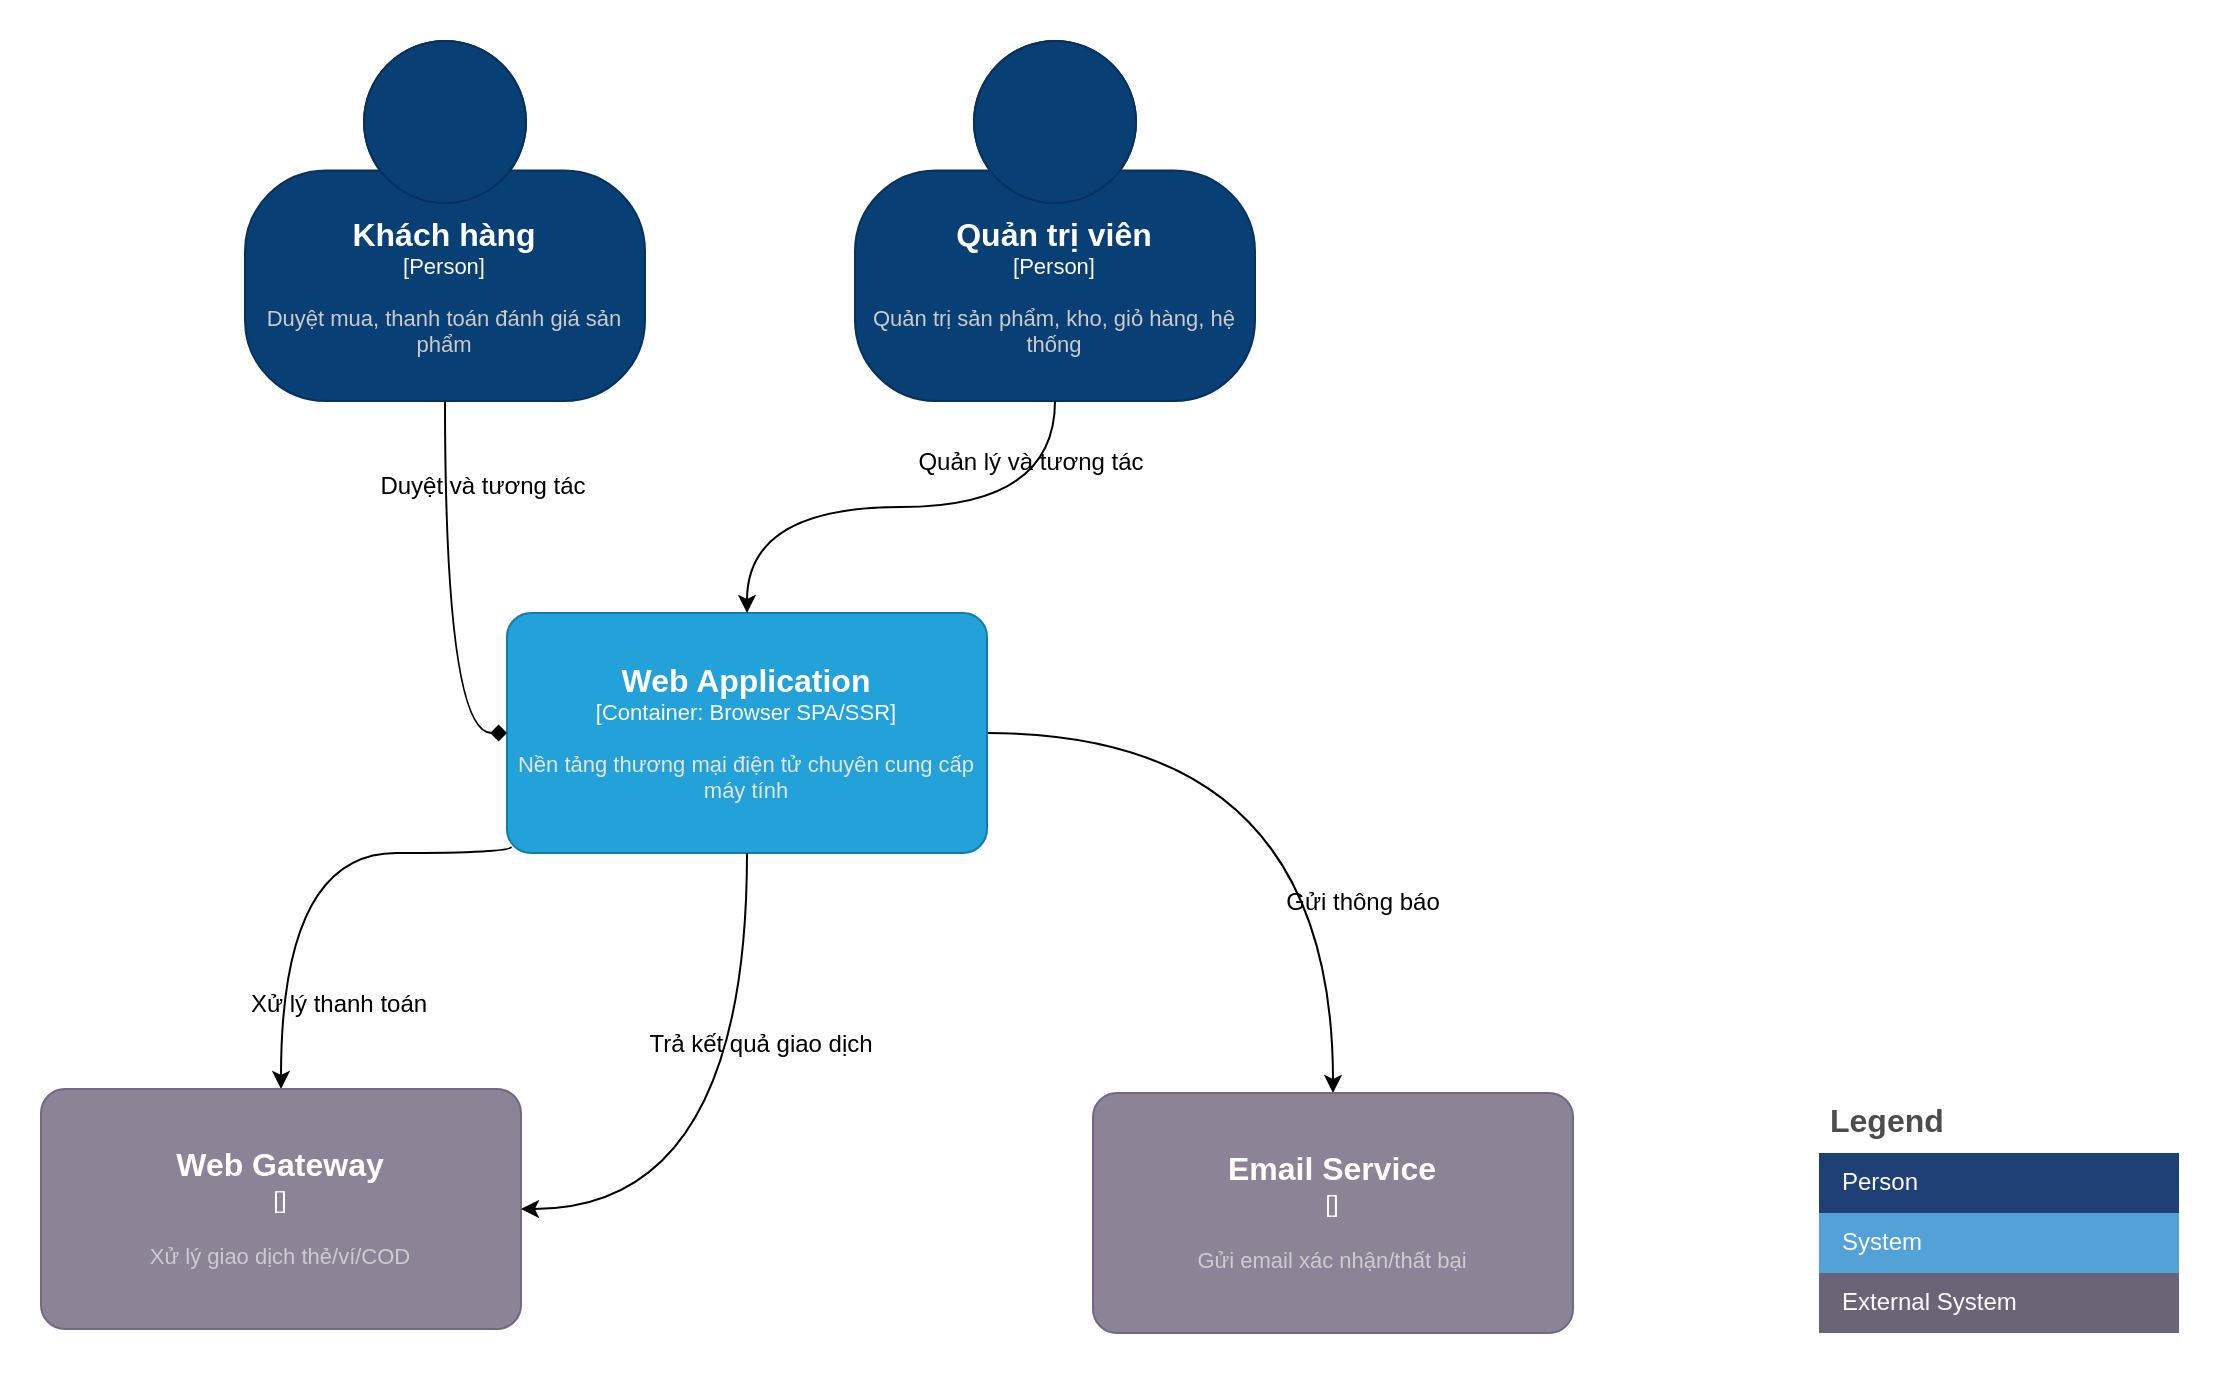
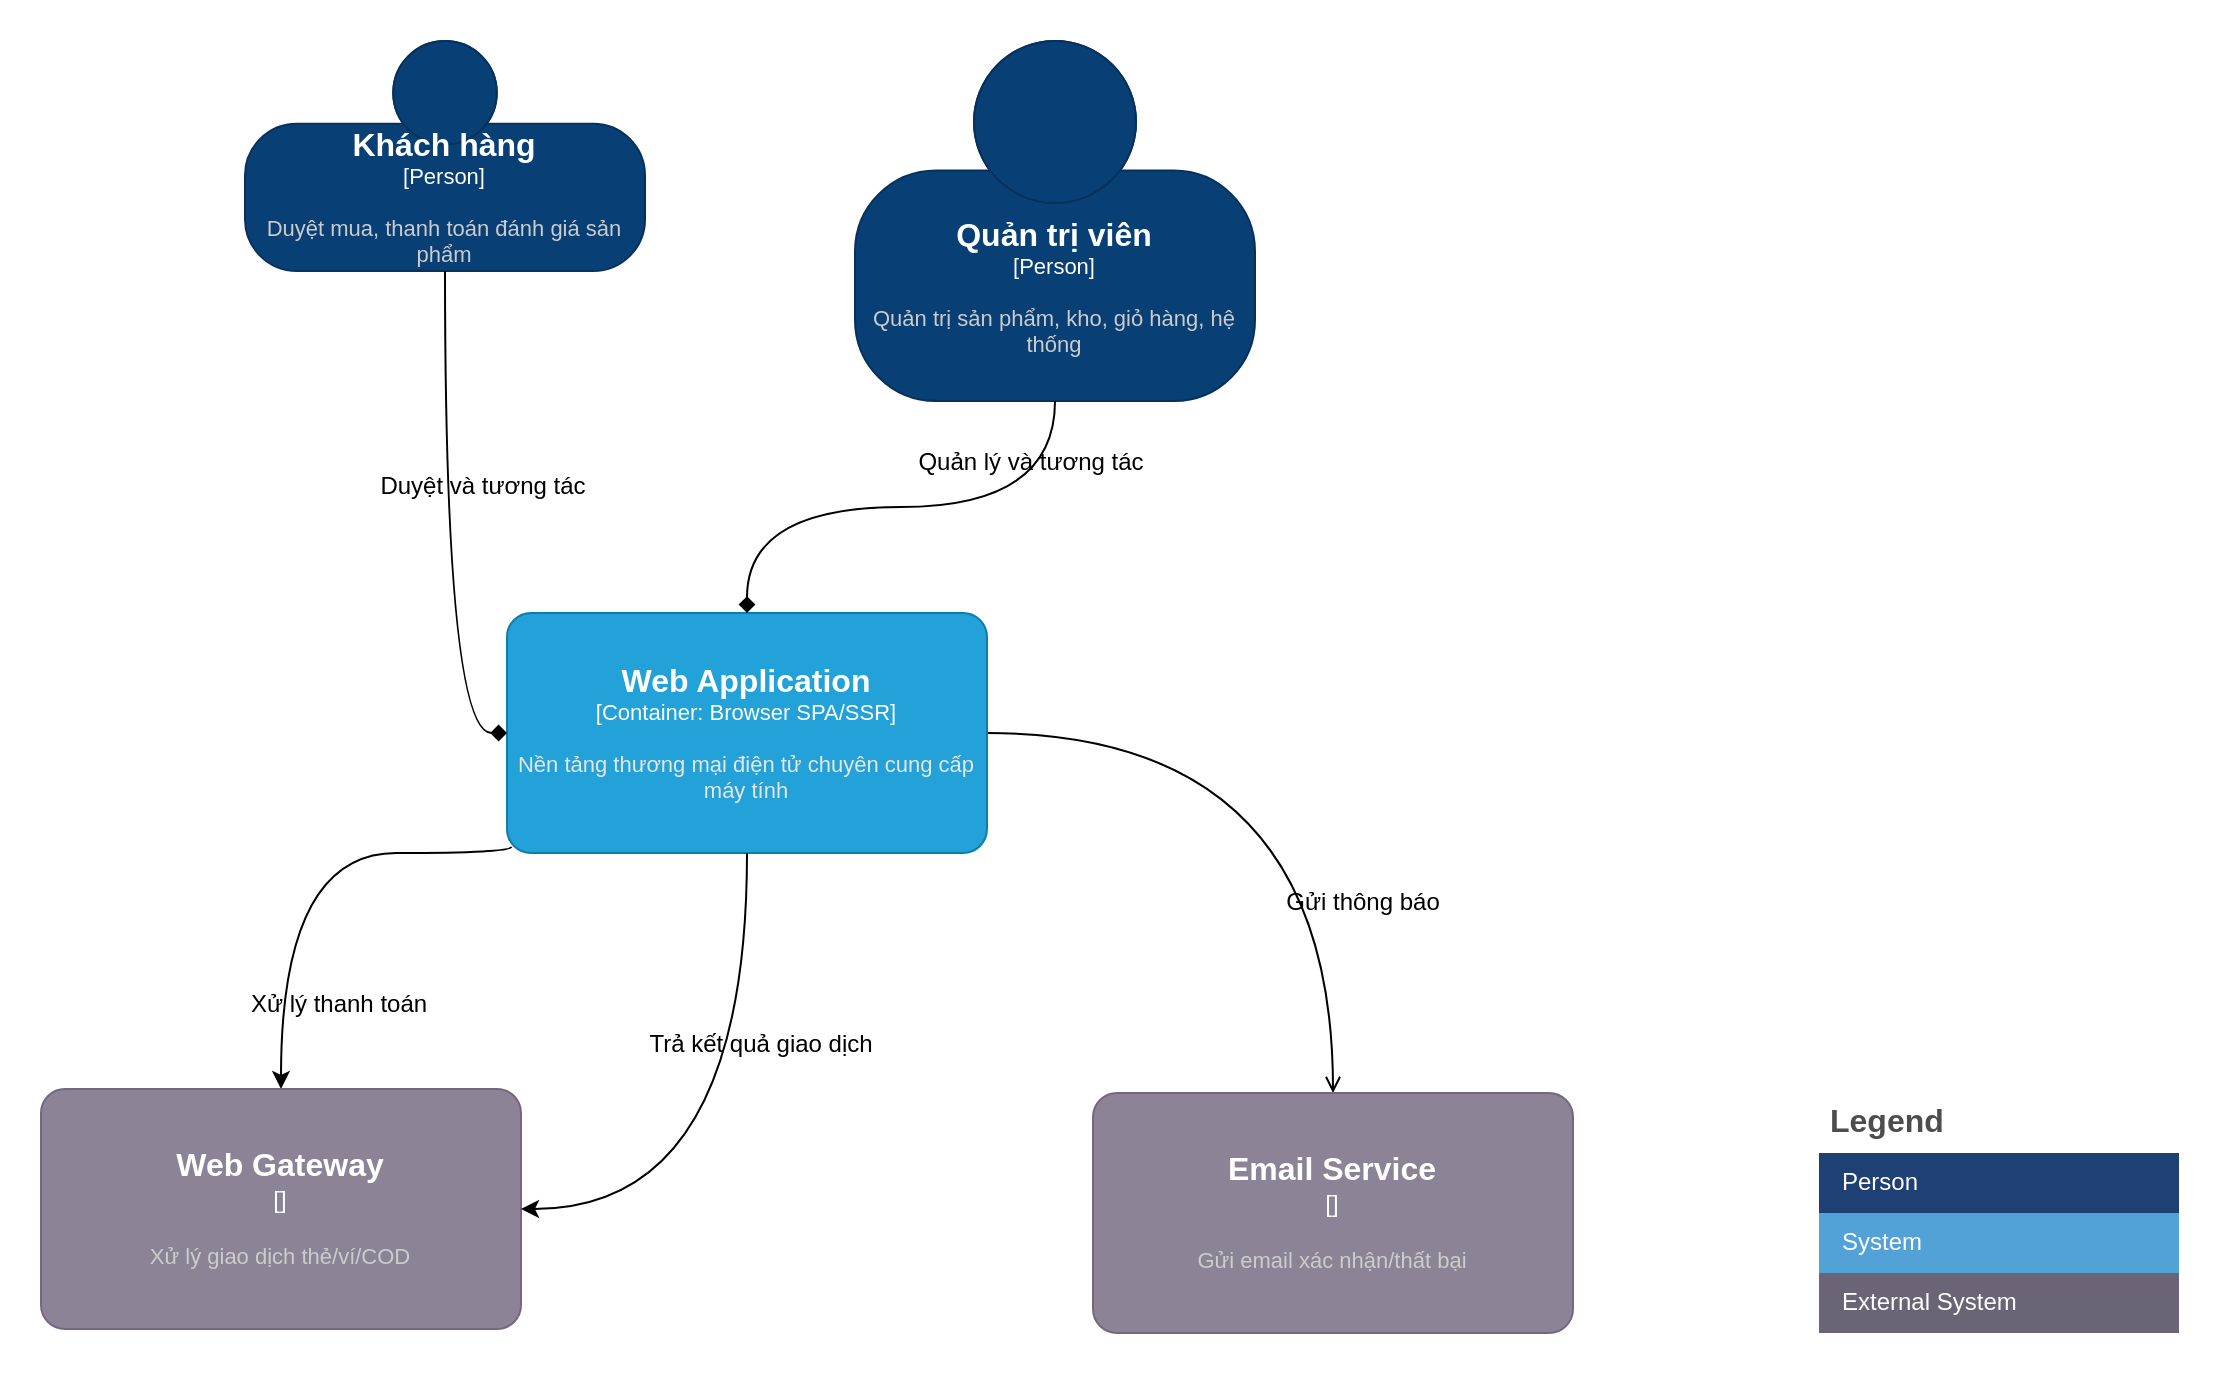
(445, 221) -> (445, 156)
(747, 598) -> (747, 597)
(1333, 1078) -> (1333, 1080)
